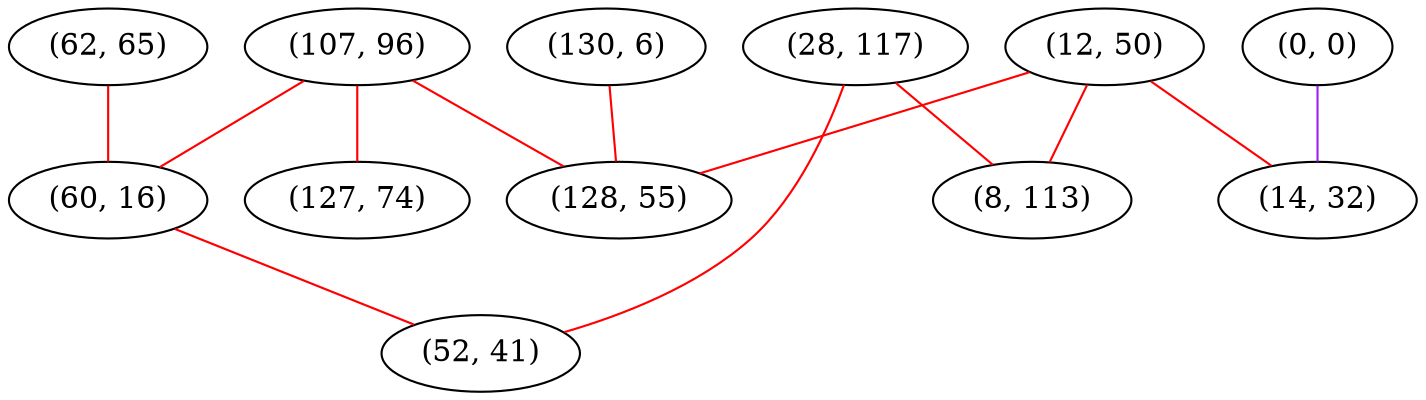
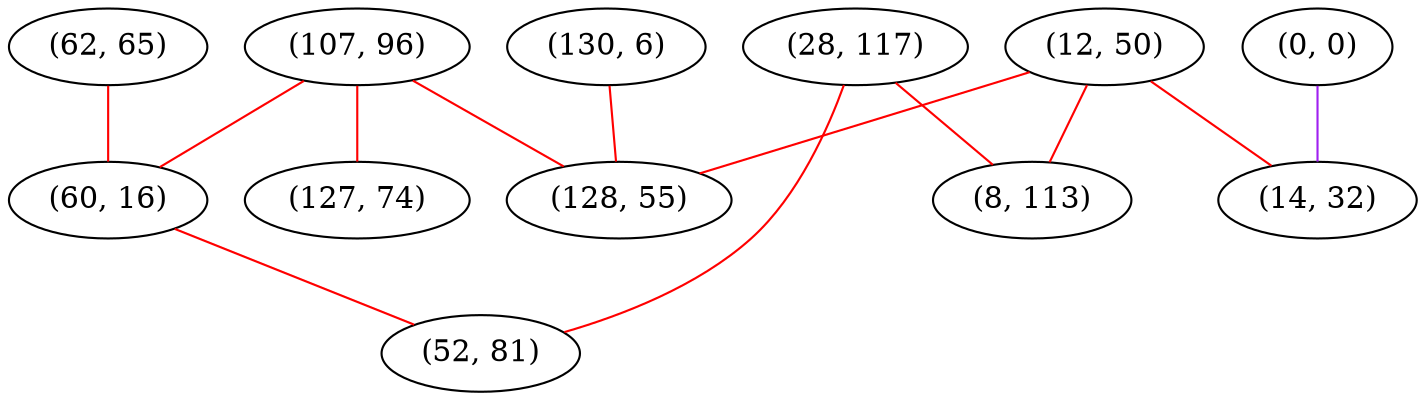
(481, 353) -> (481, 353)
